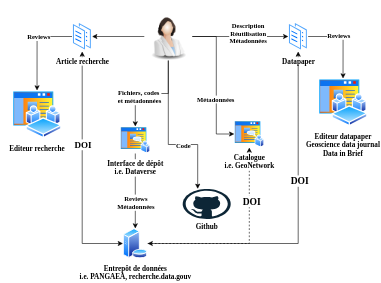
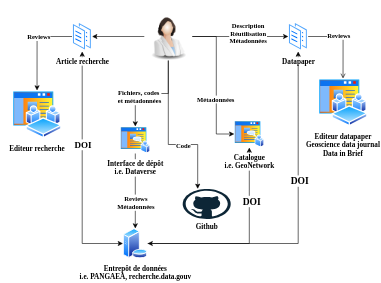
(343, 72) -> (343, 74)
(249, 224) -> (249, 224)
